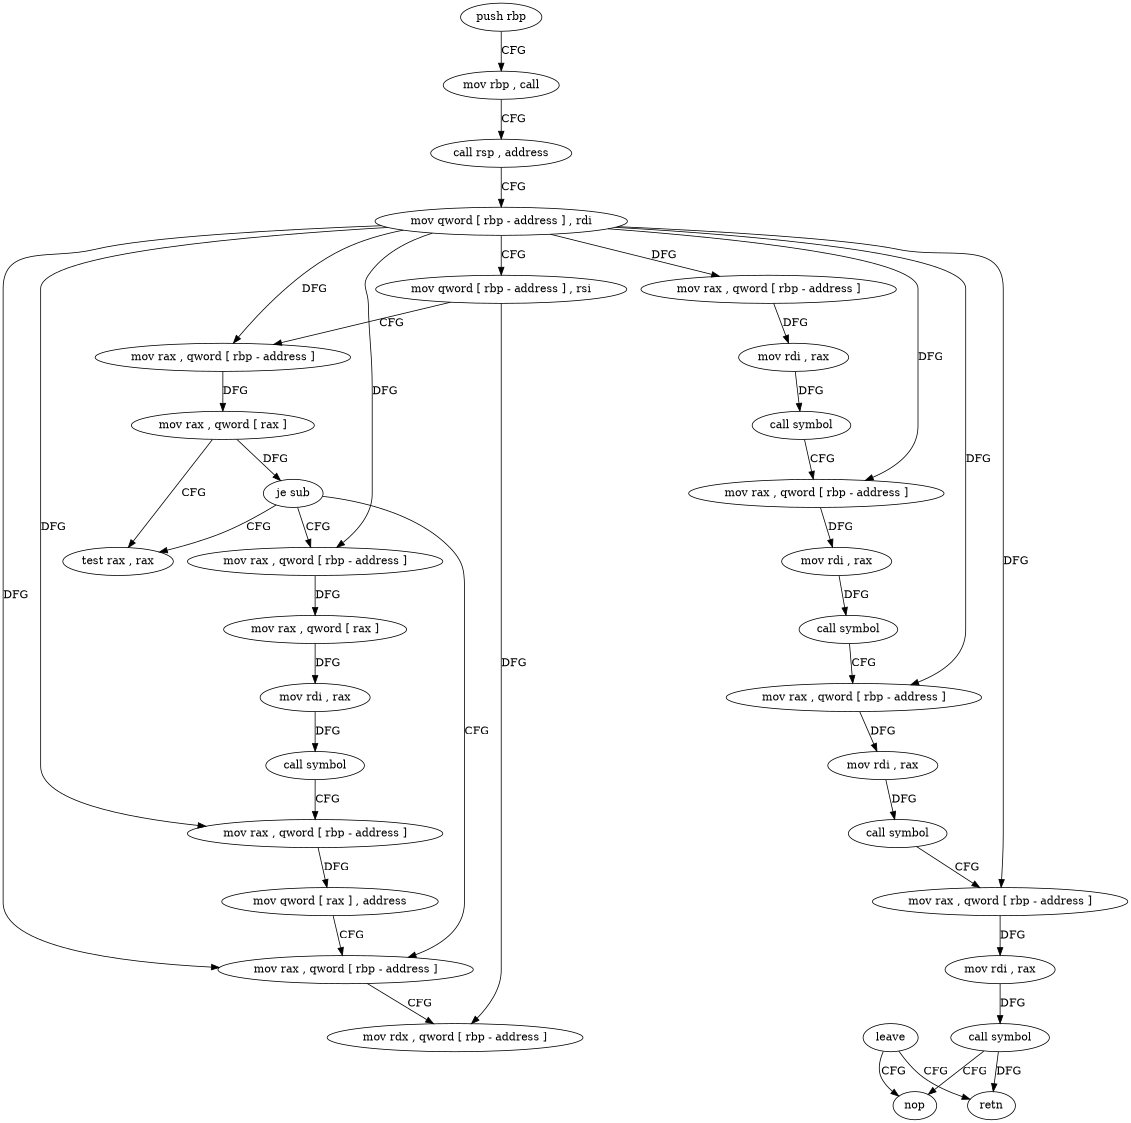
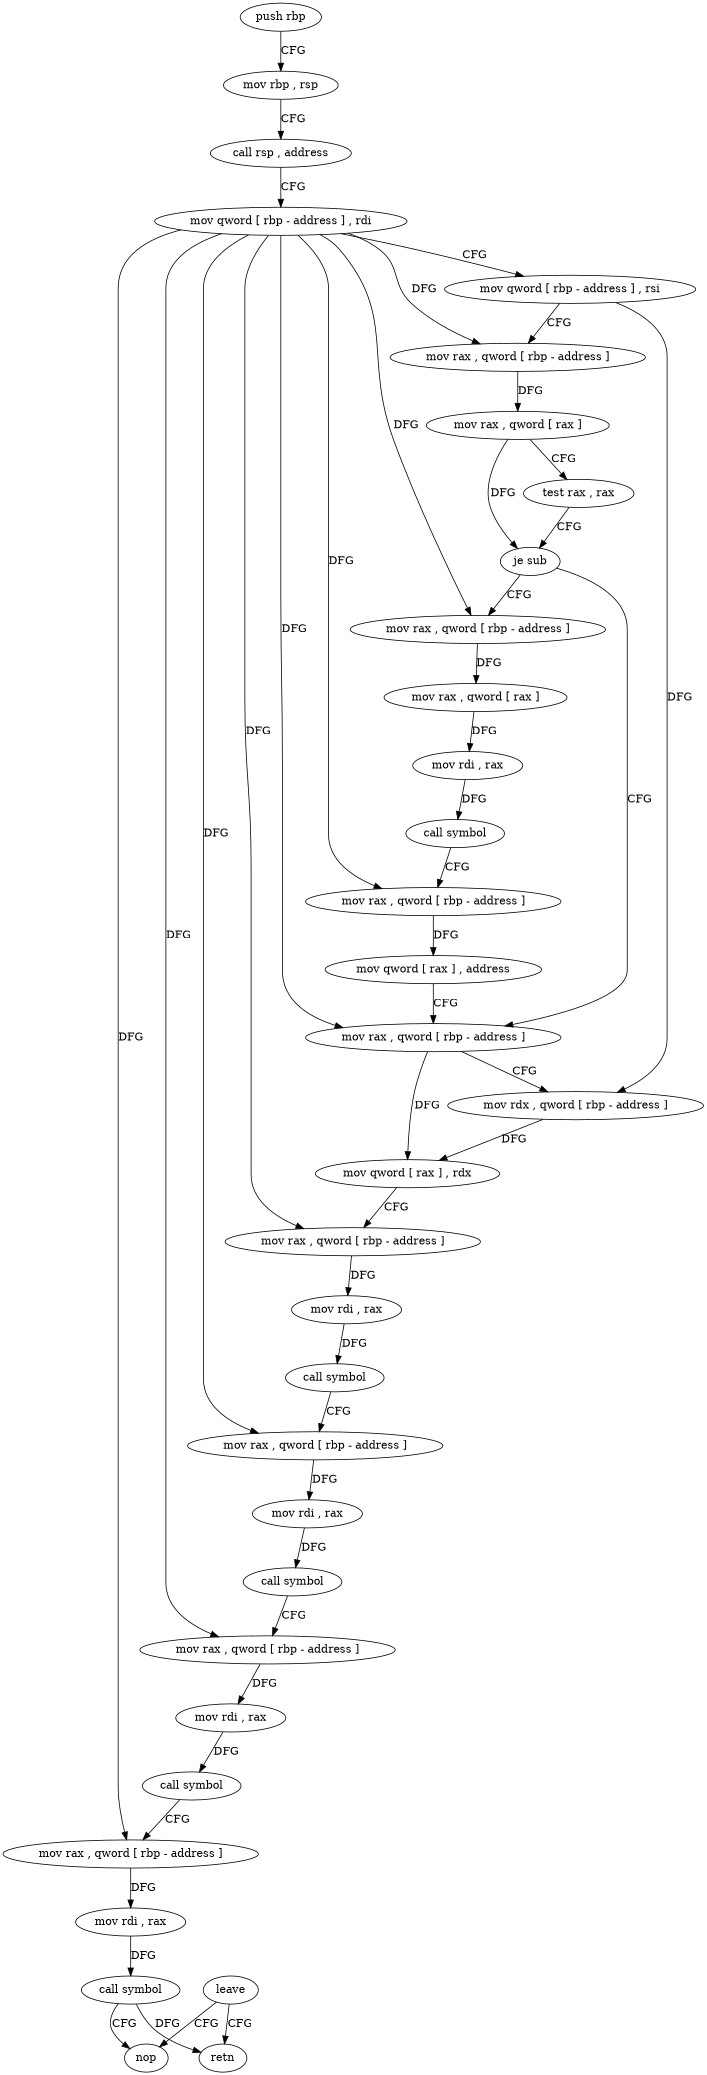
(501, 85) -> (281, 85)
(224, 532) -> (557, 524)
none -> (408, 1174)
